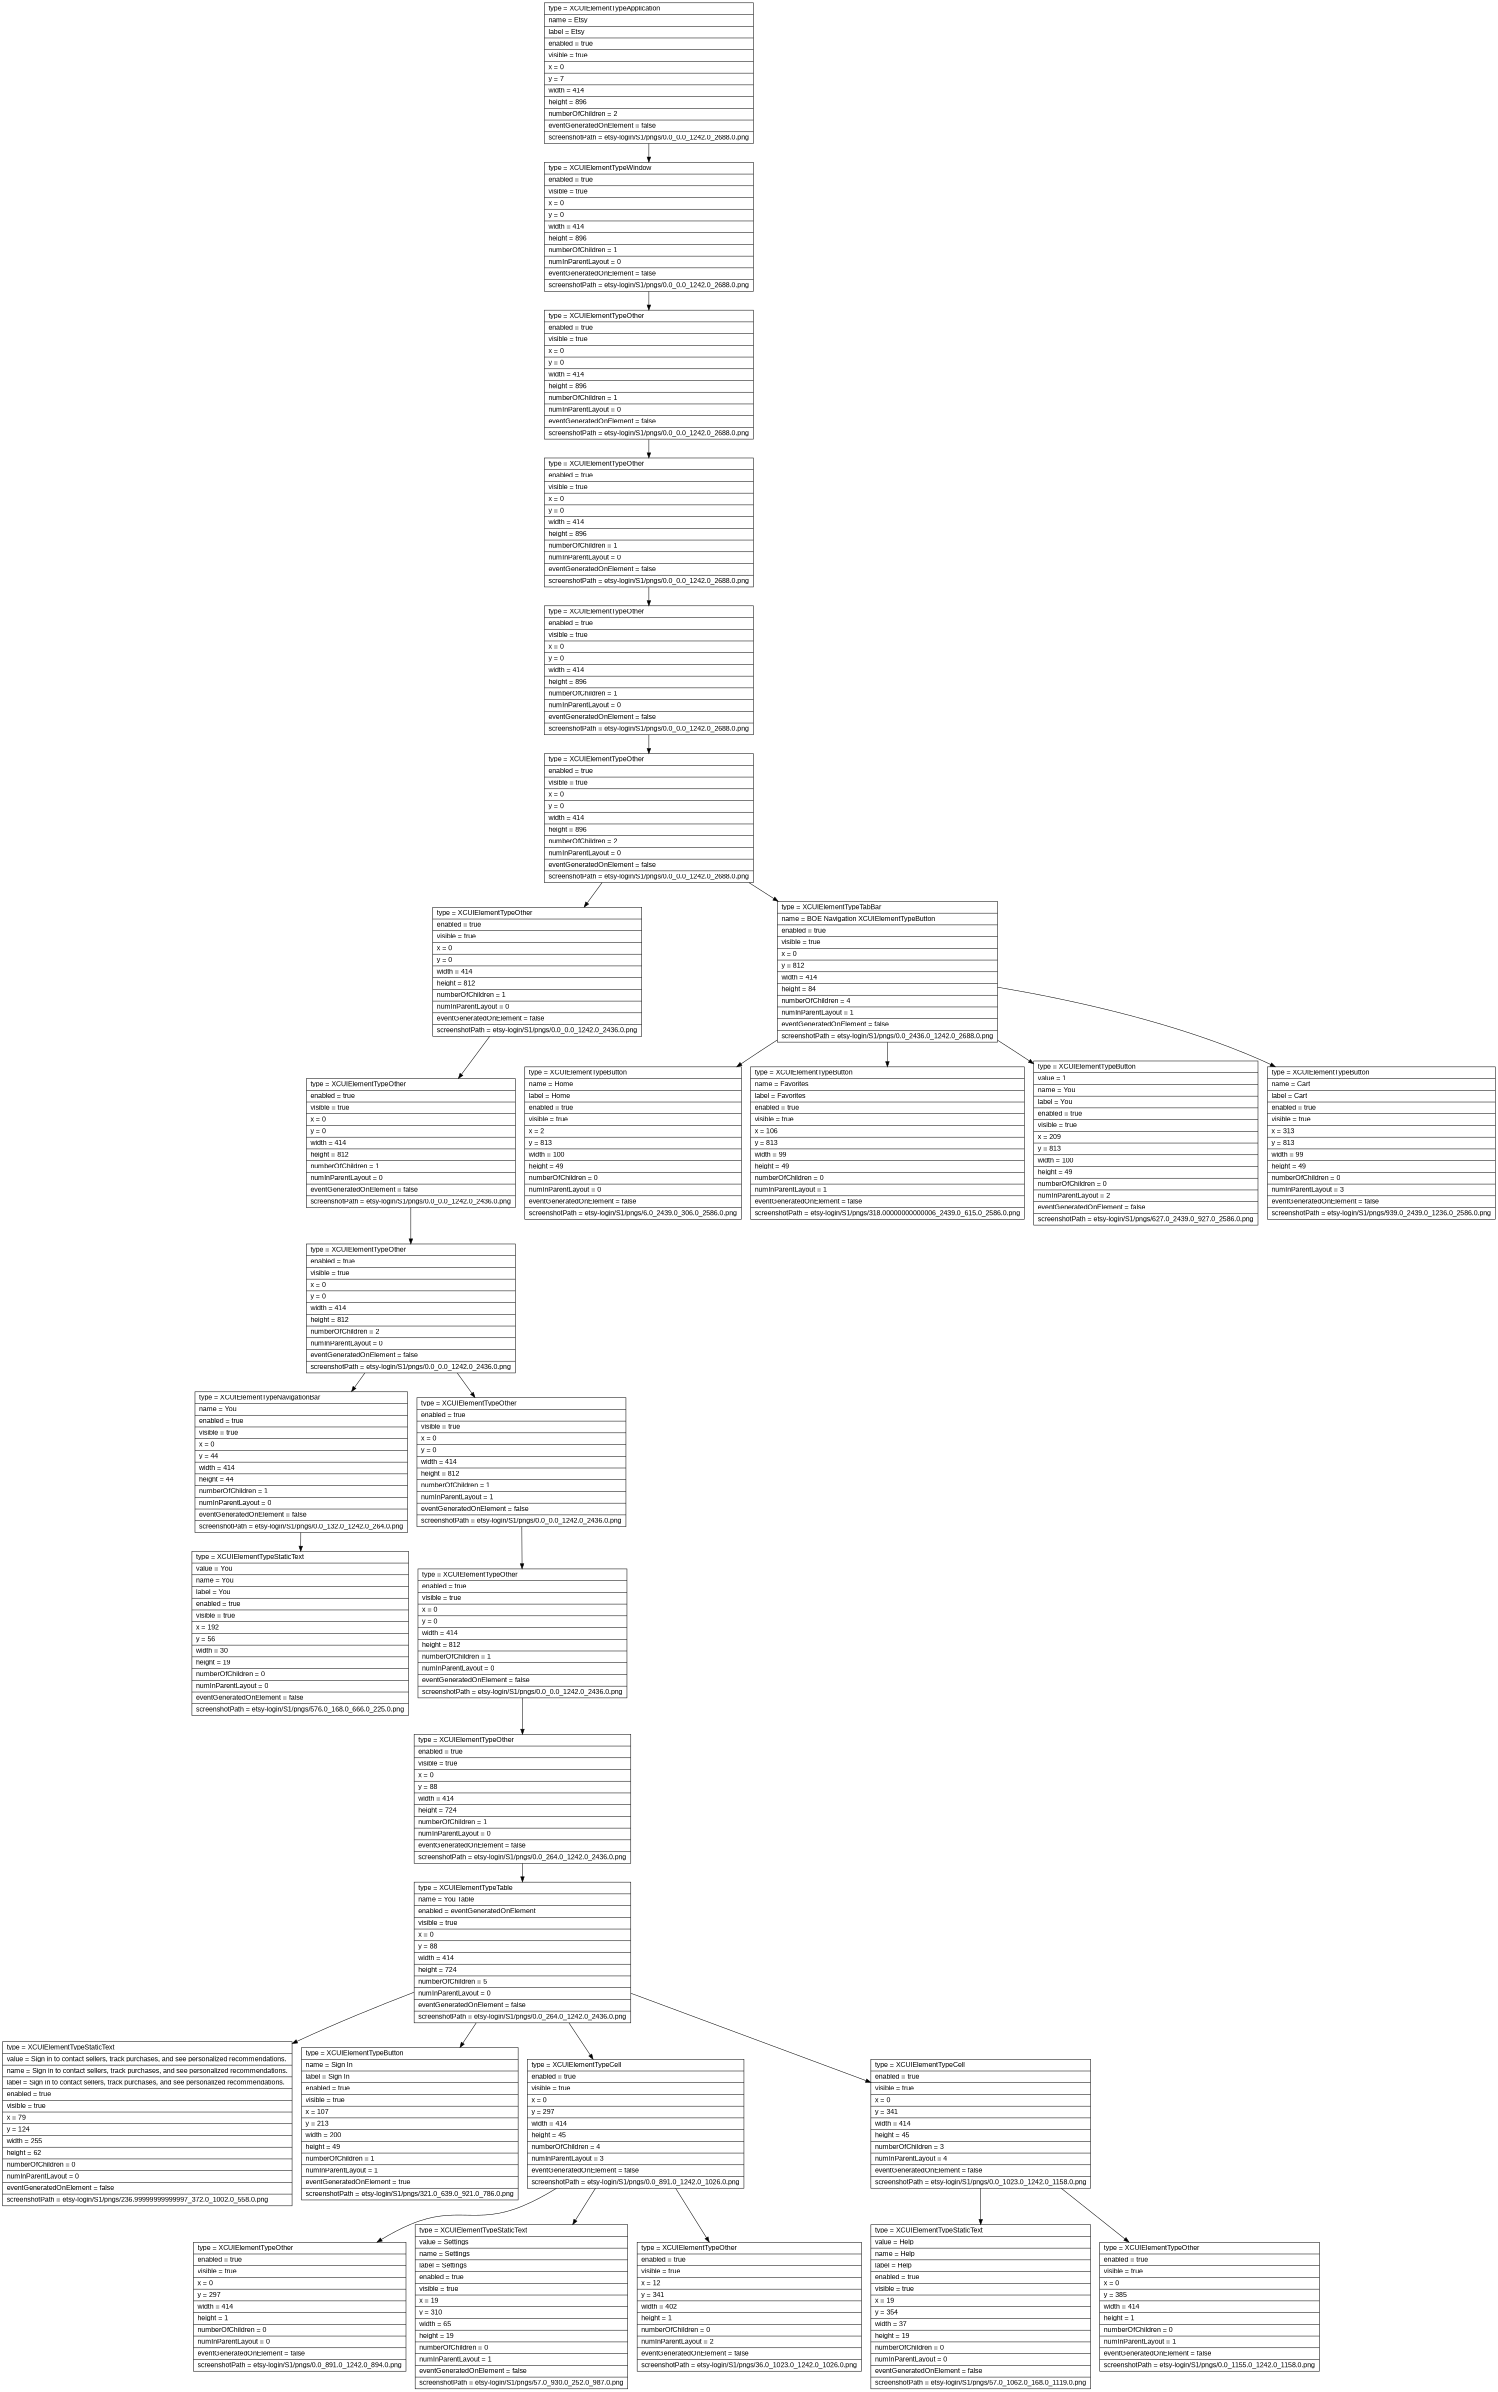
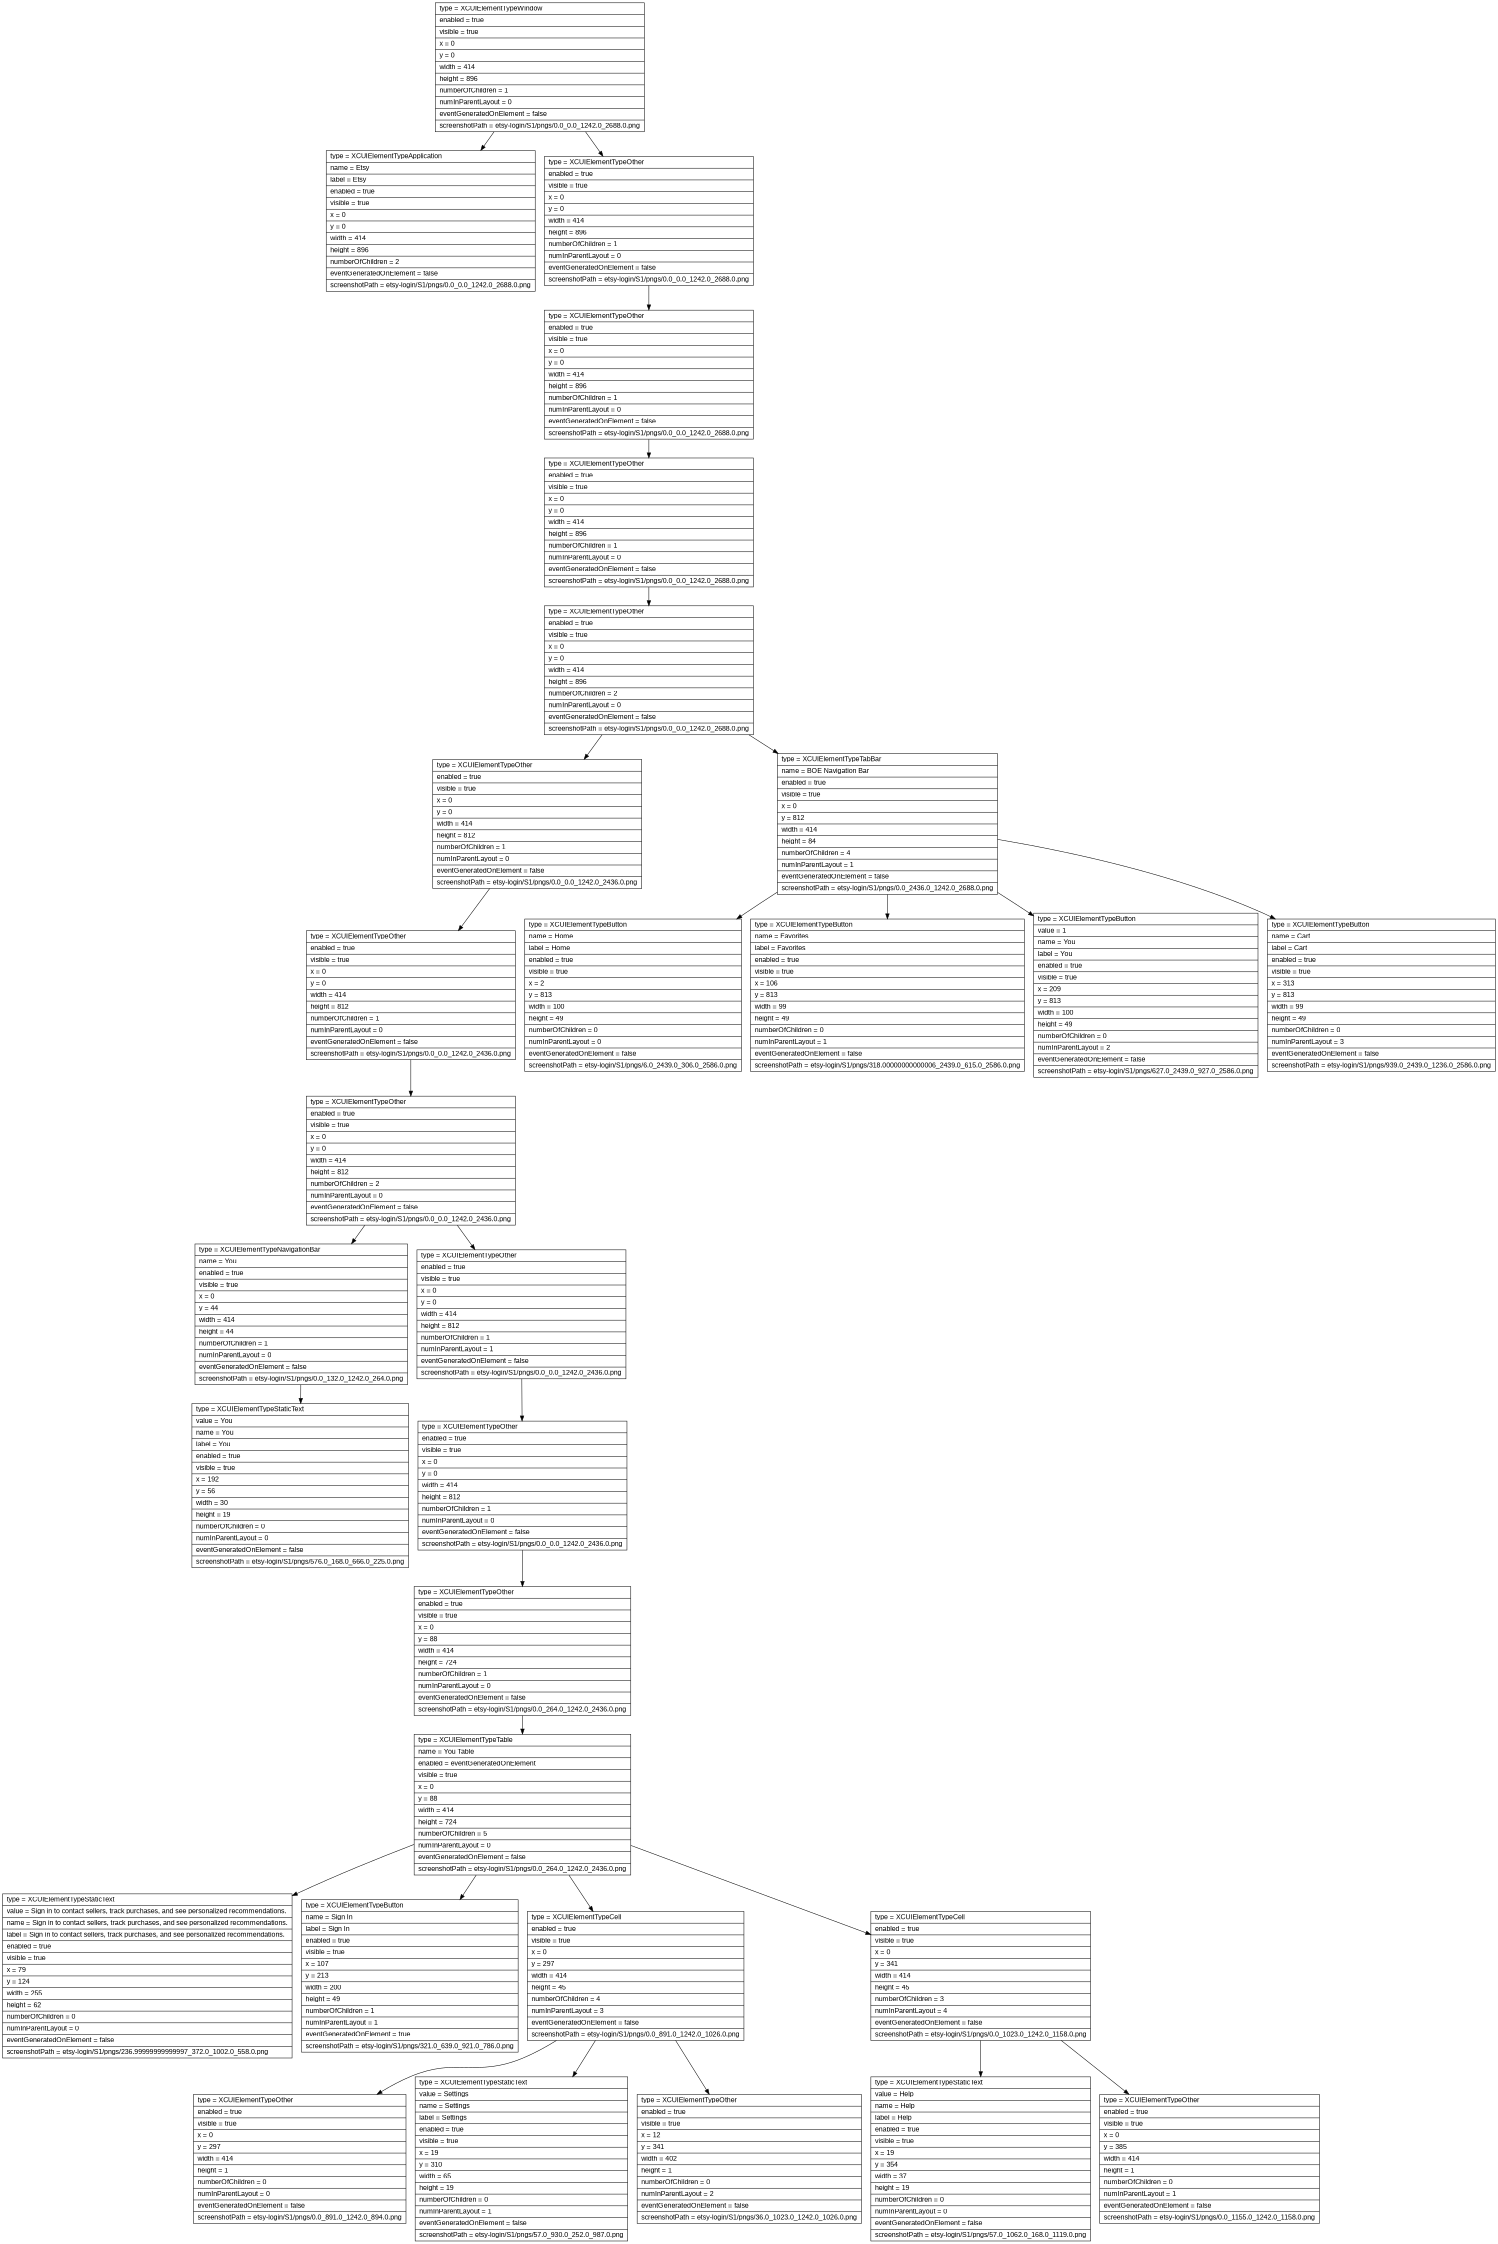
(556, 79) -> (338, 227)
(649, 150) -> (489, 139)
(858, 919) -> (825, 771)
